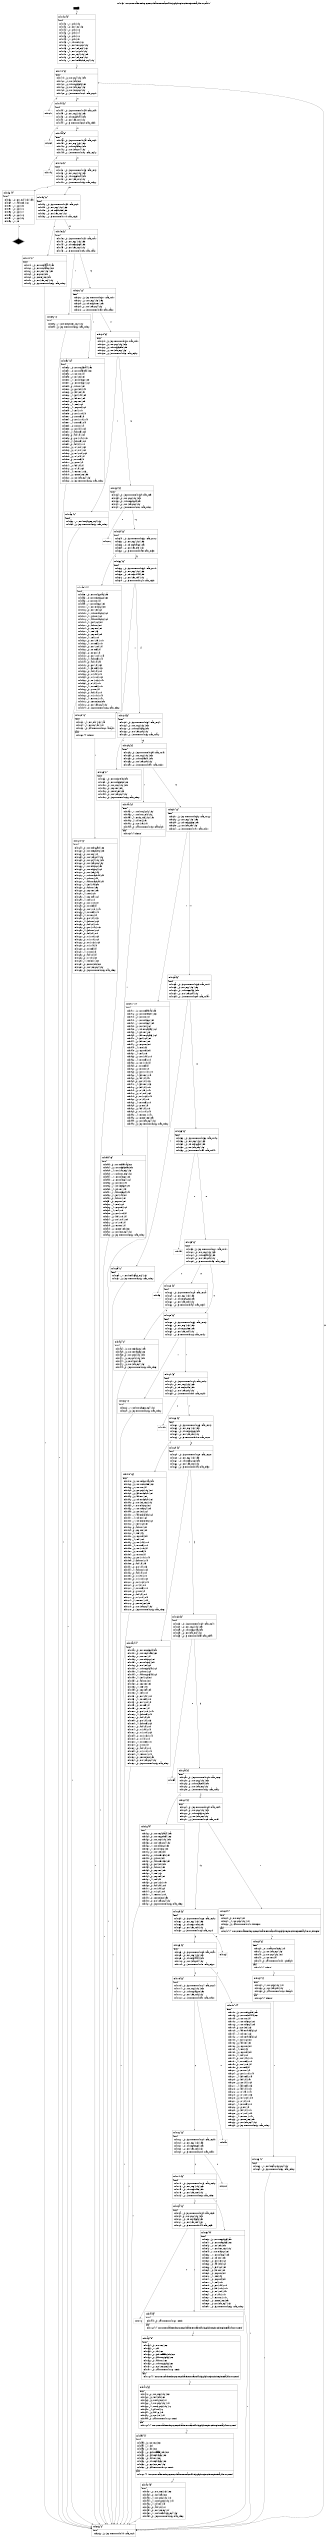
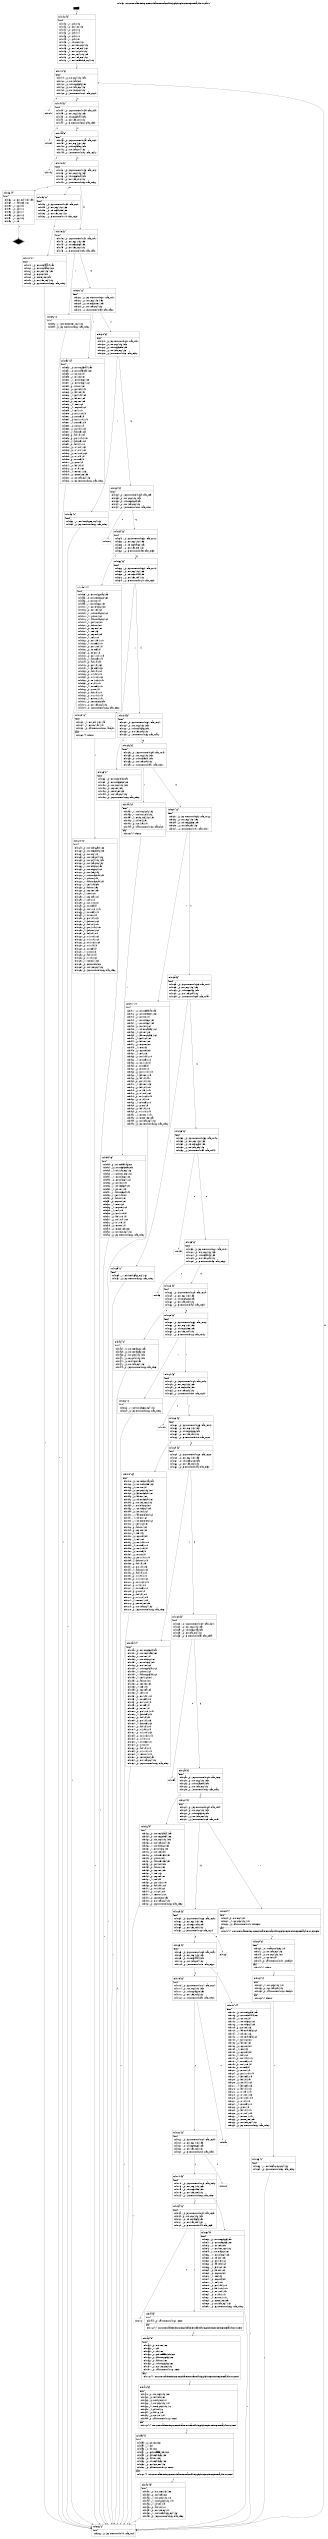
(67, 224) -> (82, 207)
(213, 1289) -> (186, 1310)
